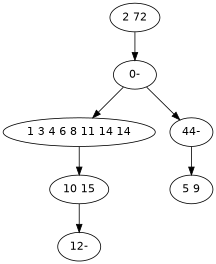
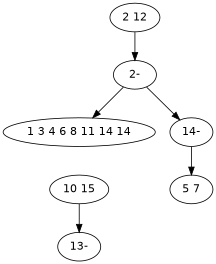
(135, 18) -> (135, 18)
(135, 75) -> (135, 75)
(191, 132) -> (191, 132)
(79, 157) -> none
(191, 189) -> (191, 189)
(79, 247) -> (79, 247)
